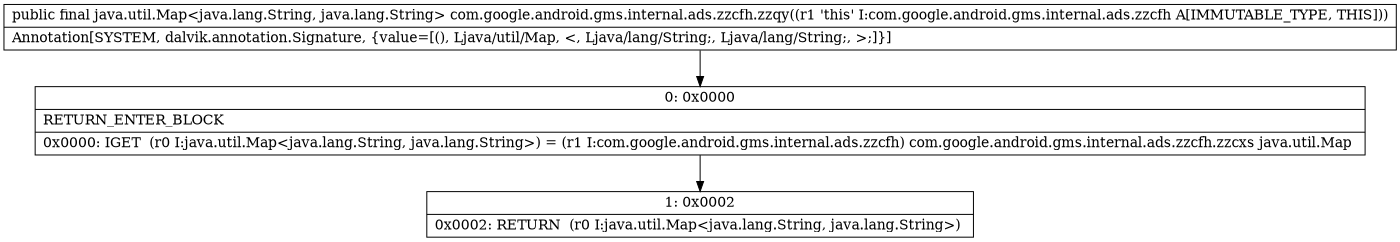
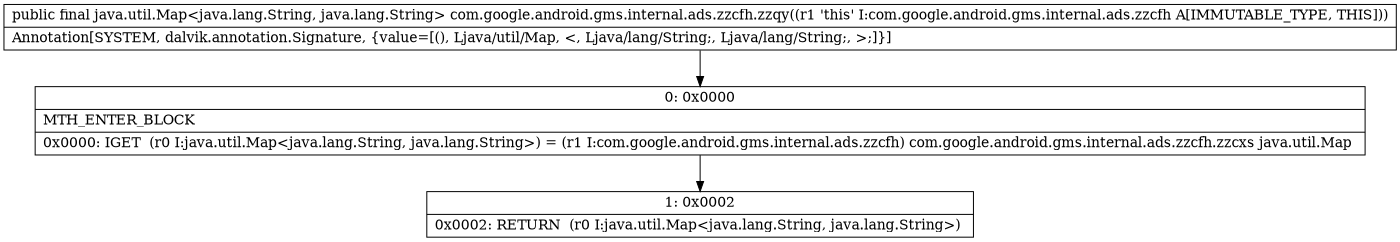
(134, 120) -> (119, 120)
